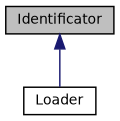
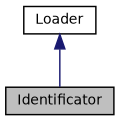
(60, 68) -> (60, 68)
